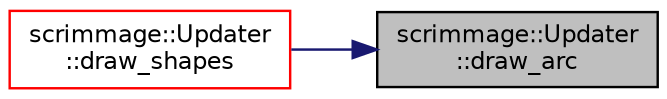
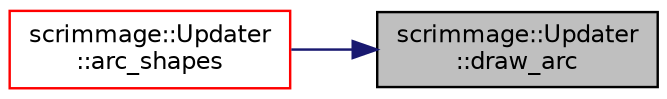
(150, 50) -> (150, 50)
